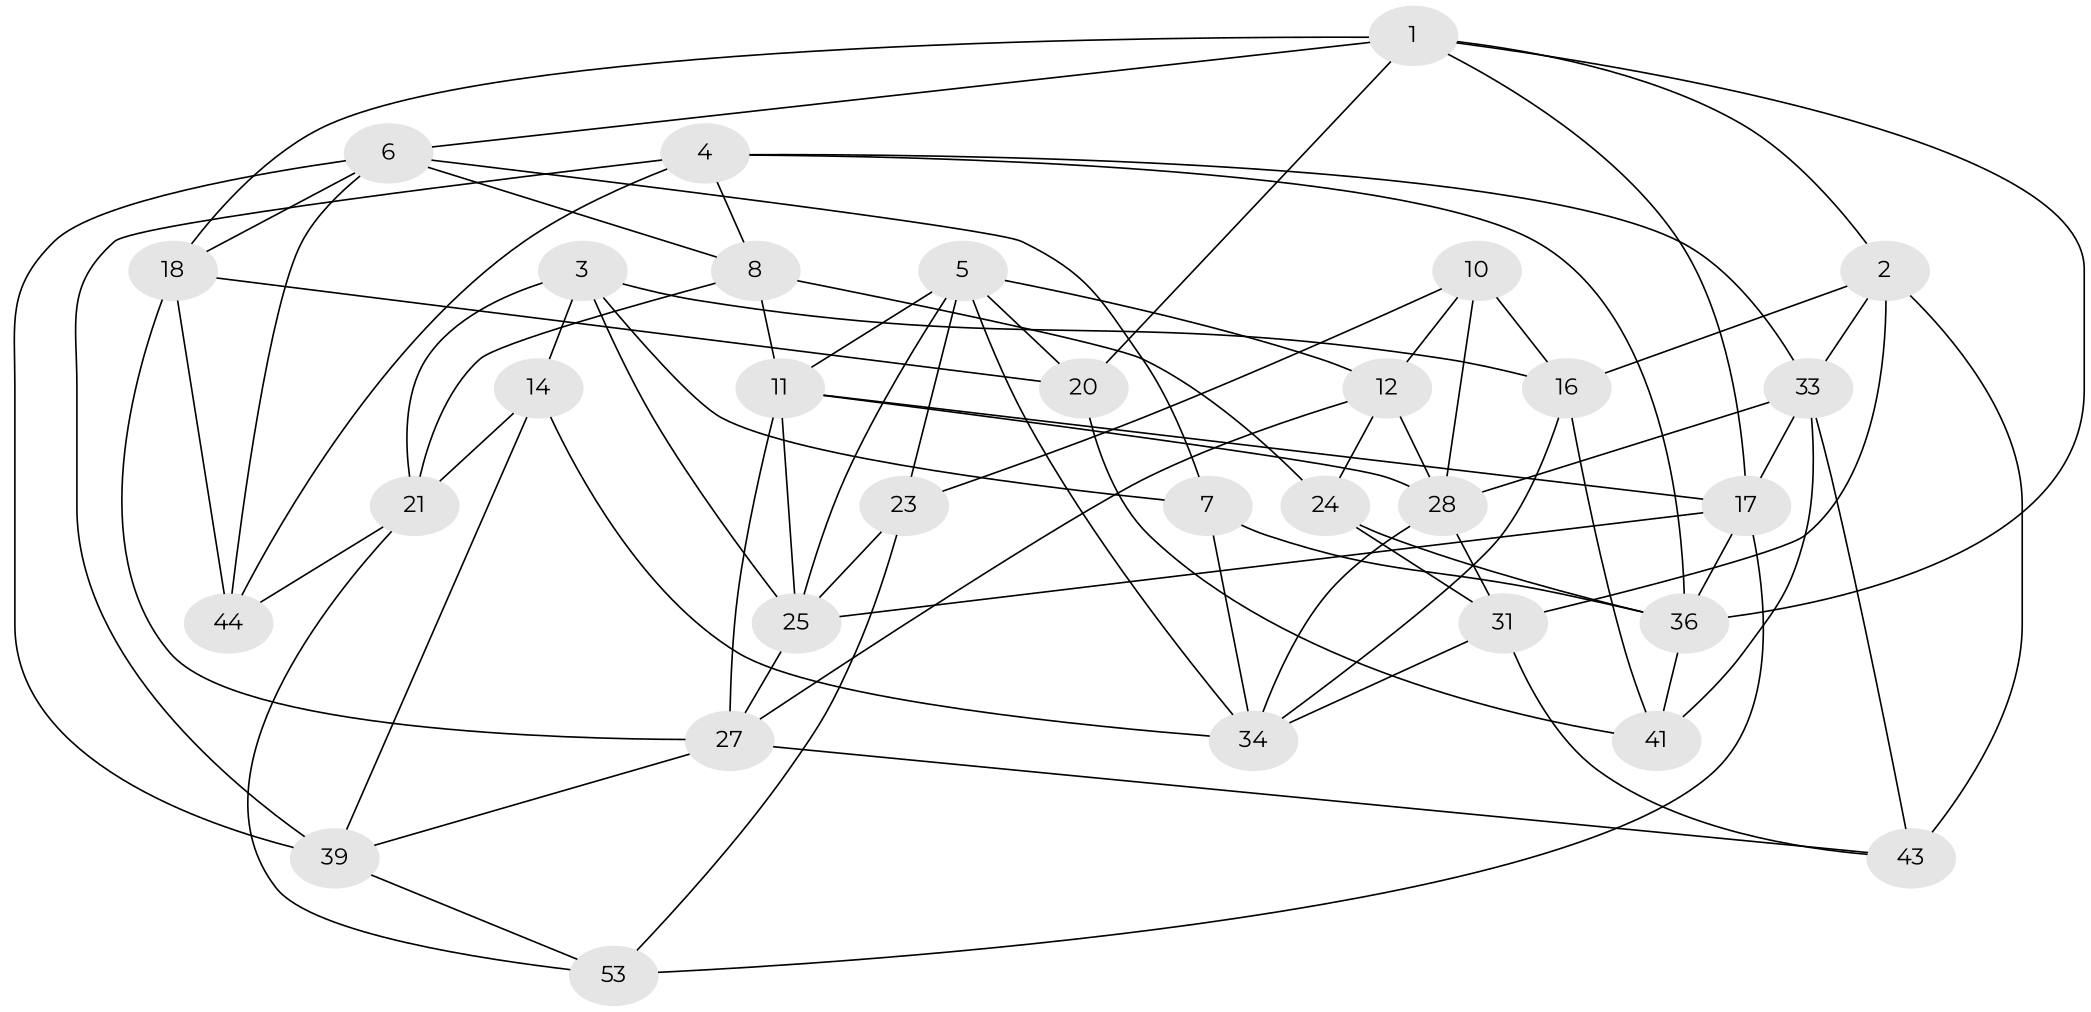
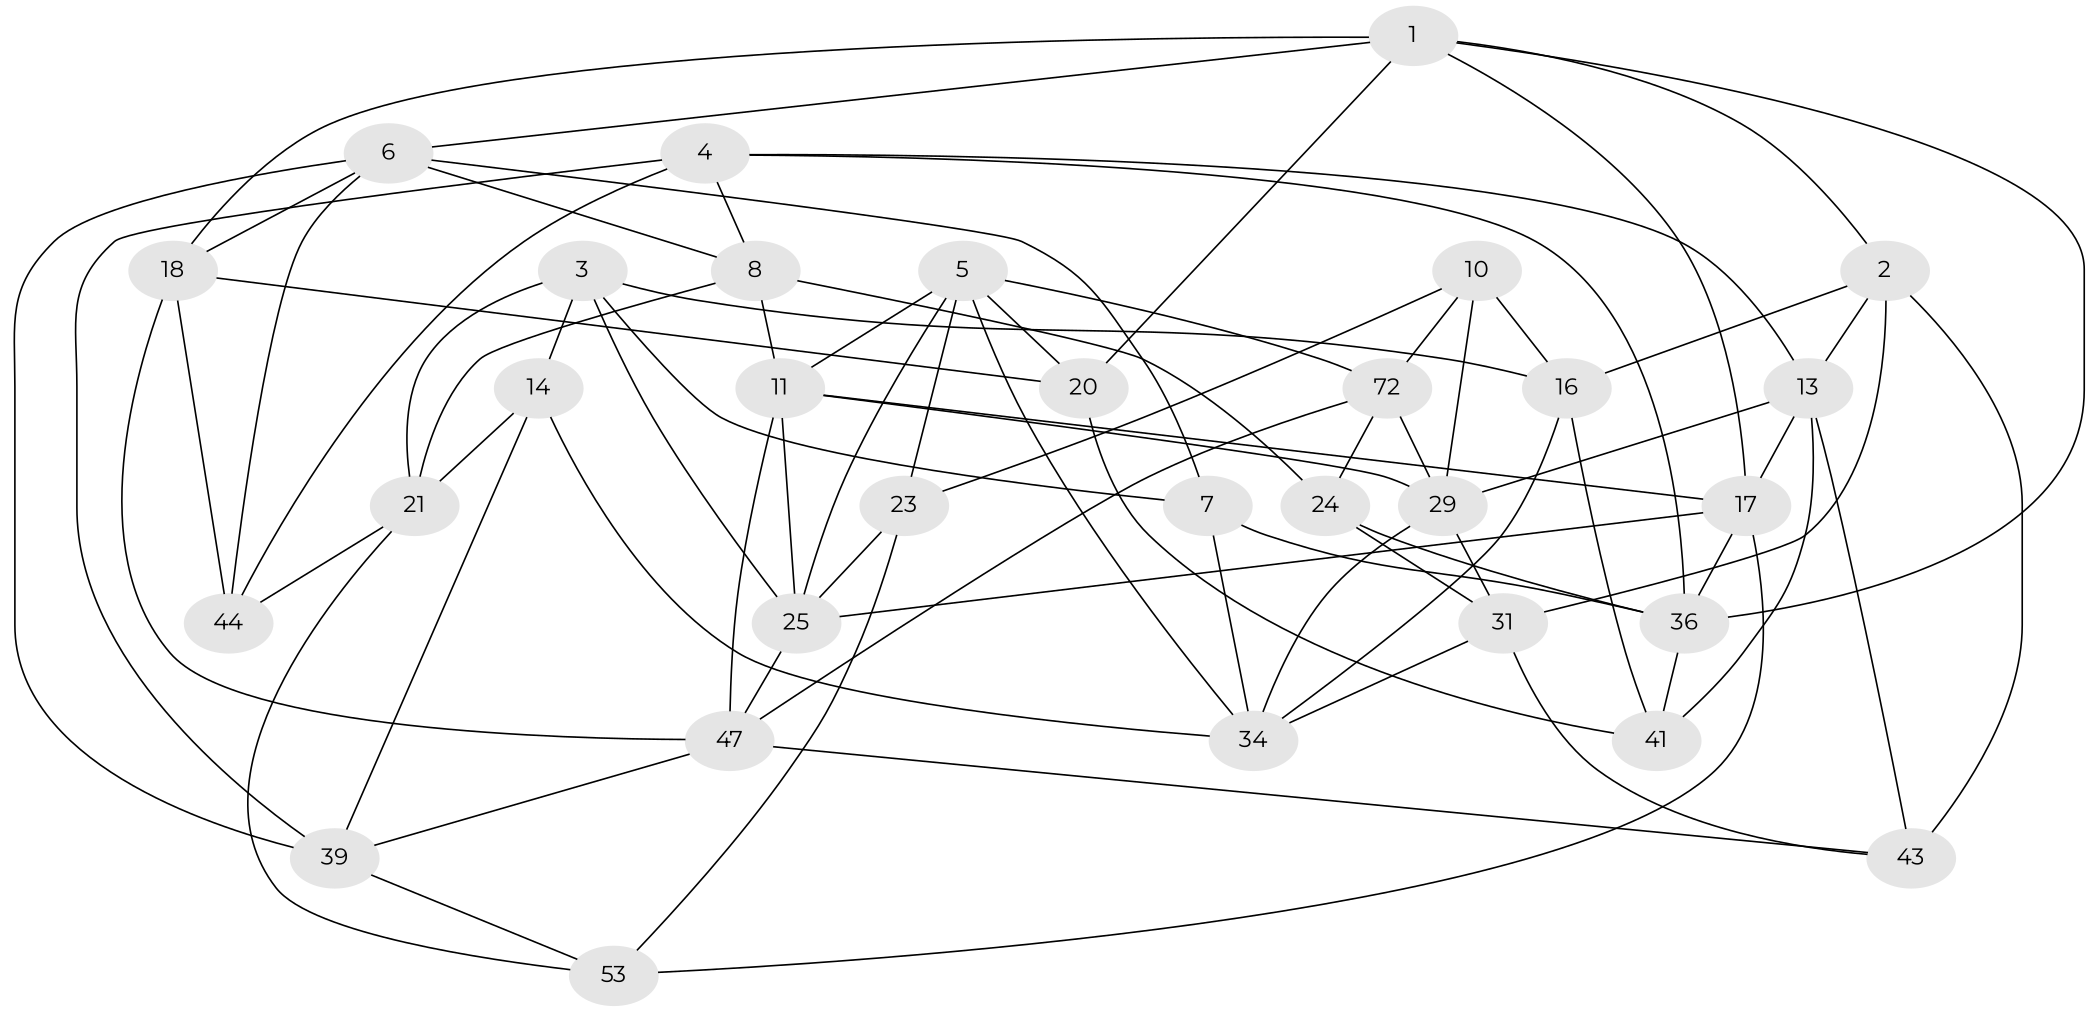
(1387, 388) -> (1387, 388)
(1808, 388) -> (1808, 388)
(1443, 506) -> (1443, 506)
(730, 741) -> (730, 741)
